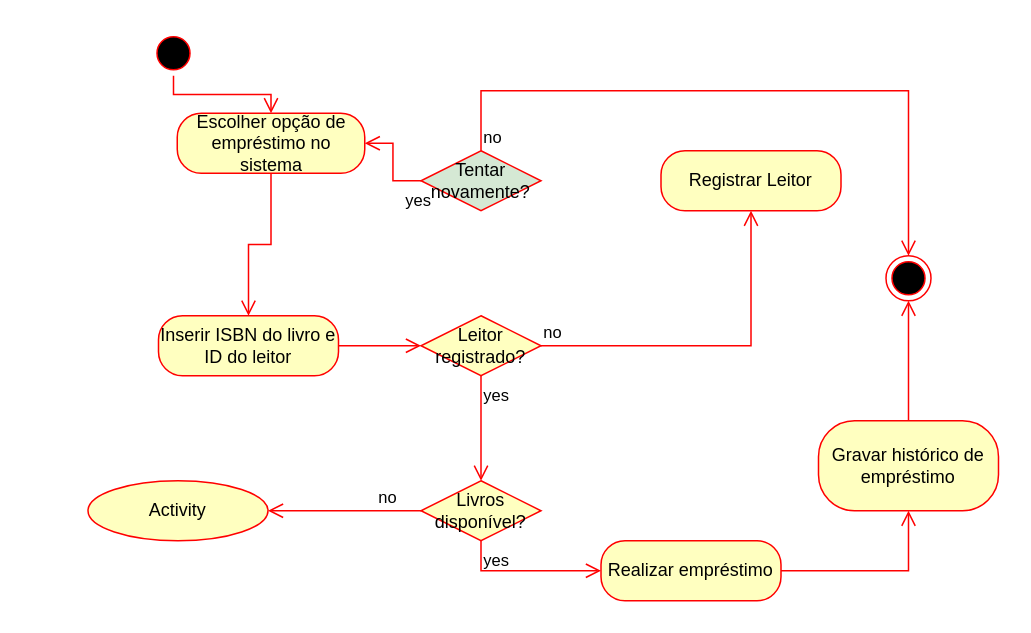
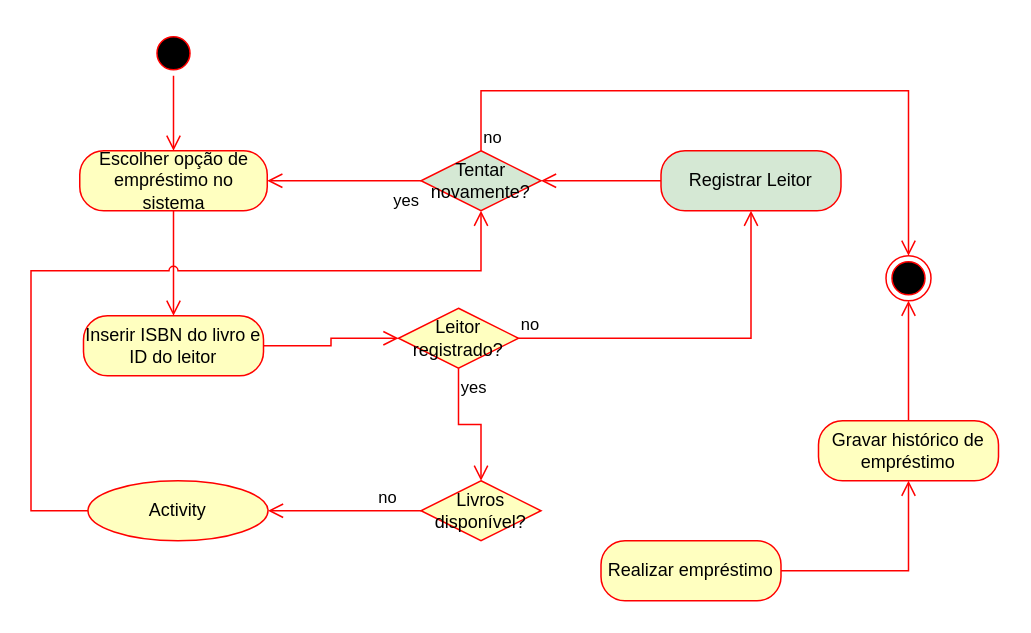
(271, 143) -> (173, 181)
none -> (602, 181)
(751, 181) -> (751, 181)
none -> (136, 271)
(248, 346) -> (173, 346)
(481, 346) -> (458, 338)
(908, 466) -> (908, 451)
(524, 571) -> none
